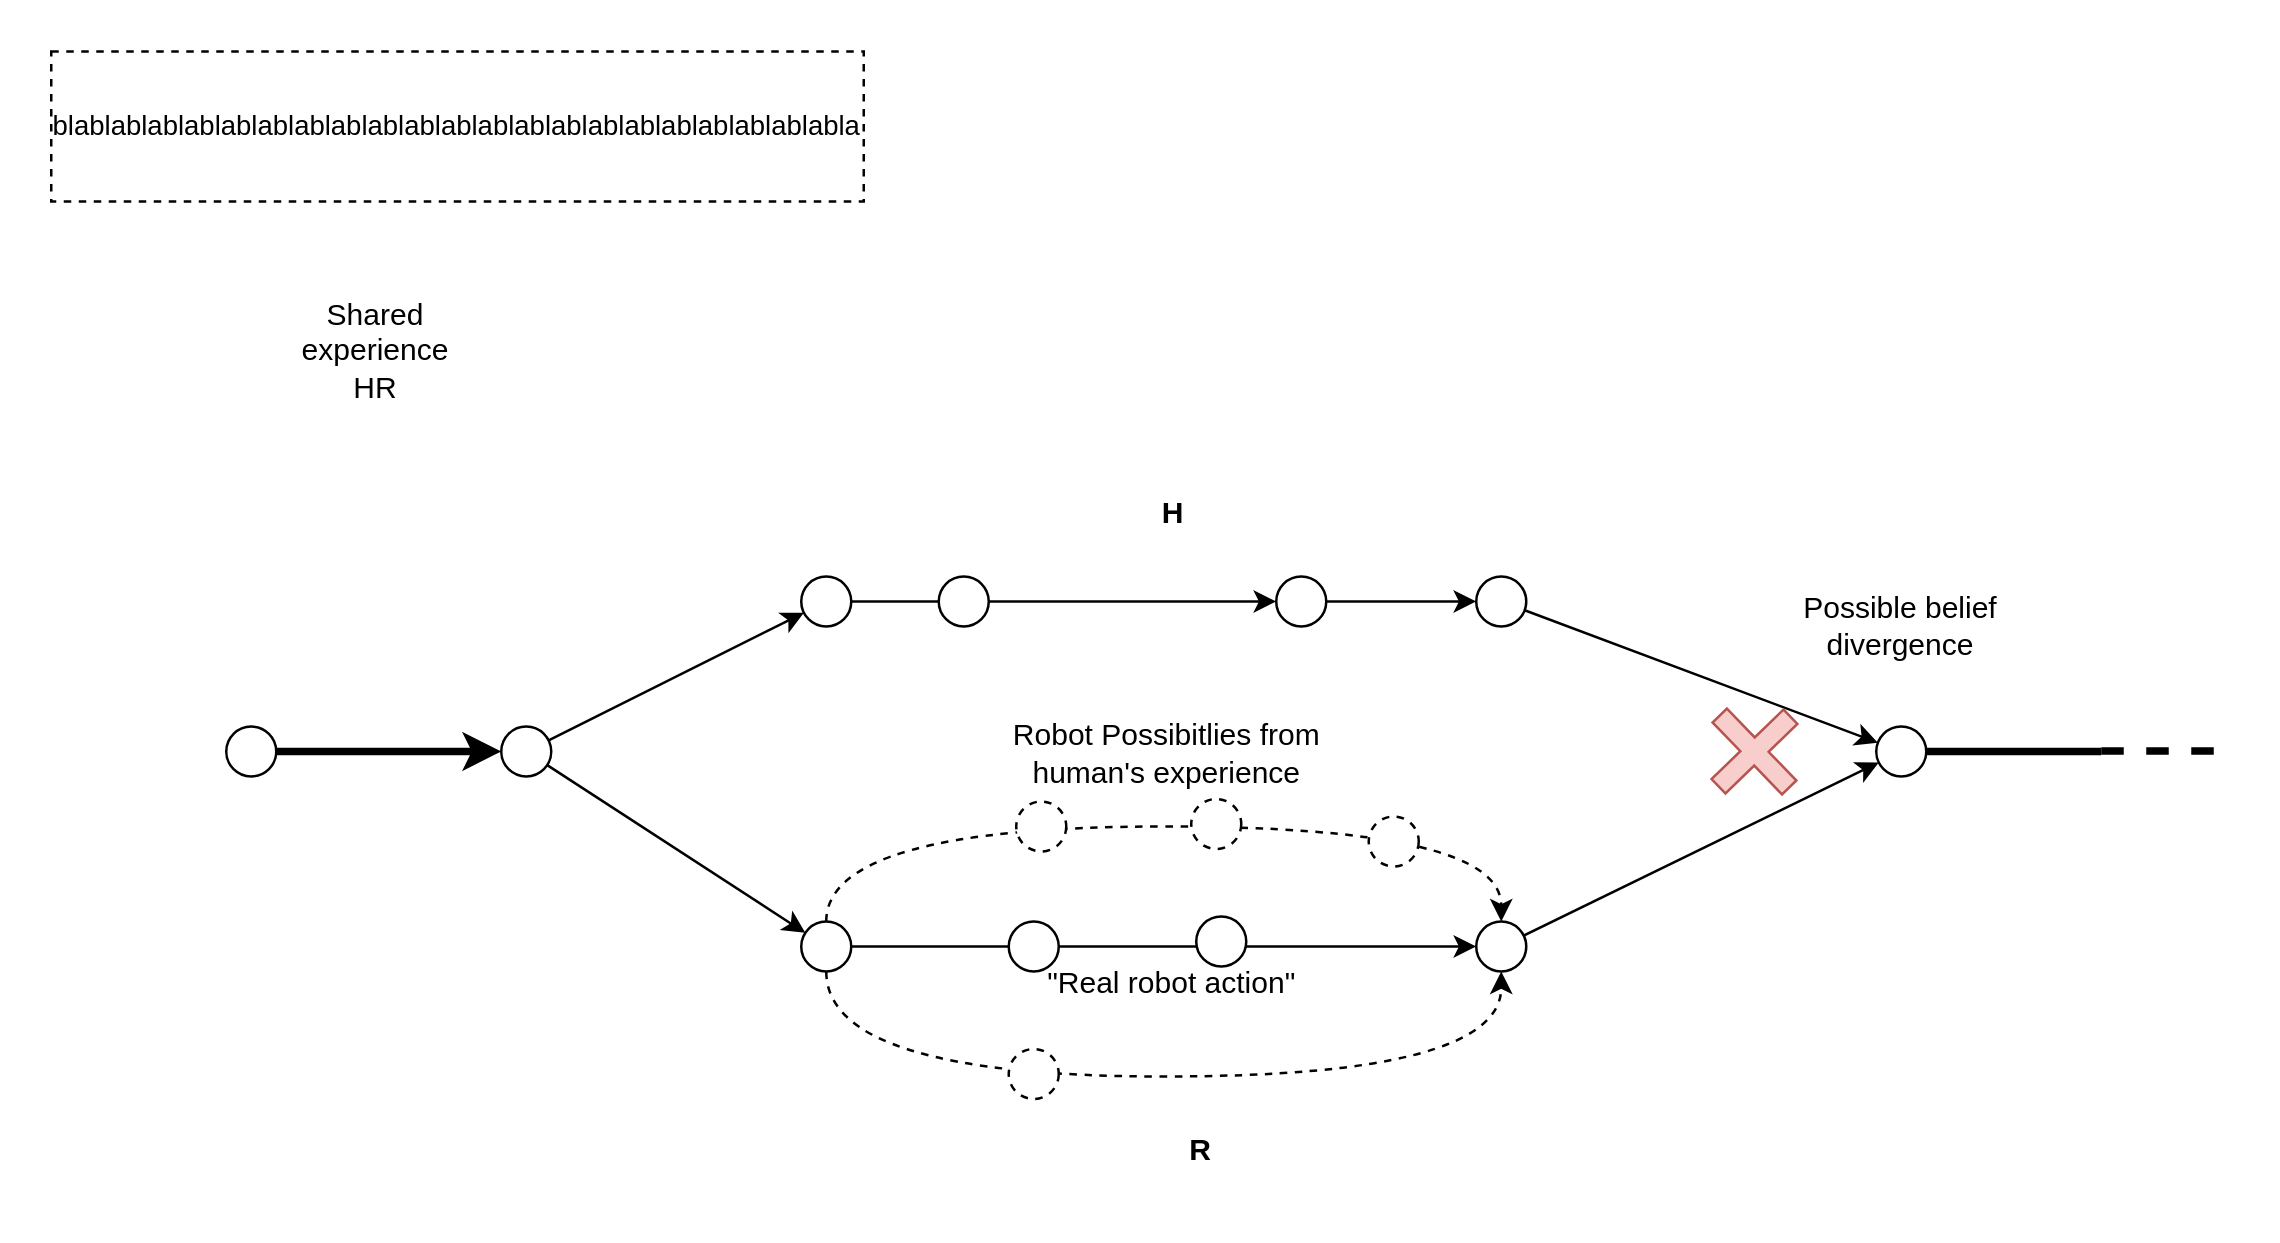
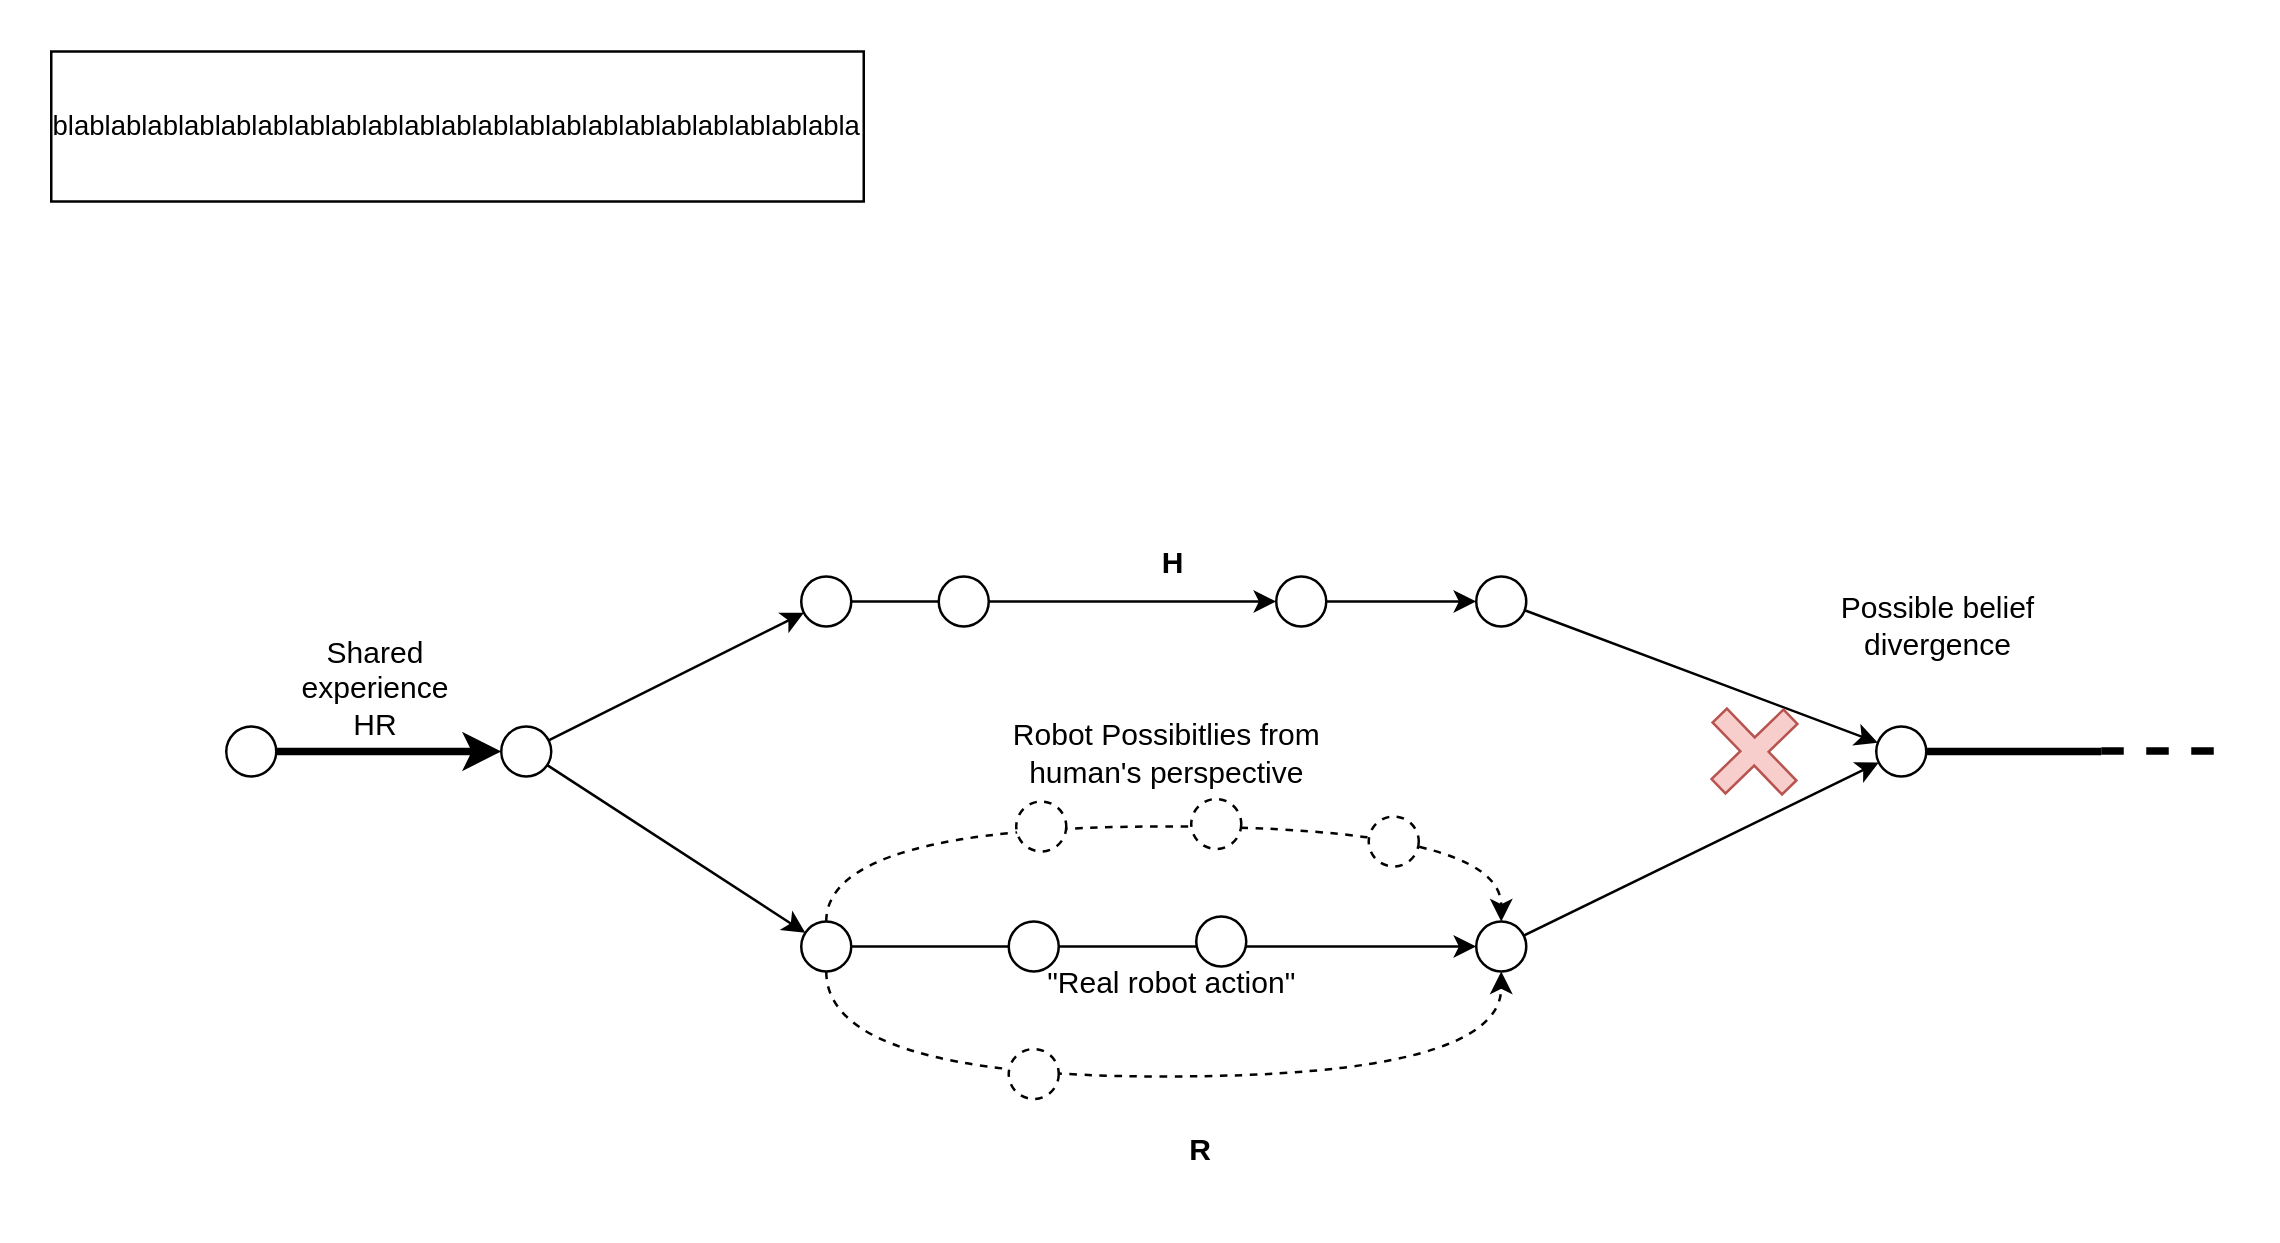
(458, 126) -> (458, 126)
(376, 351) -> (376, 689)
(1174, 514) -> (1174, 564)
(1901, 626) -> (1939, 626)
(1168, 754) -> (1168, 754)
